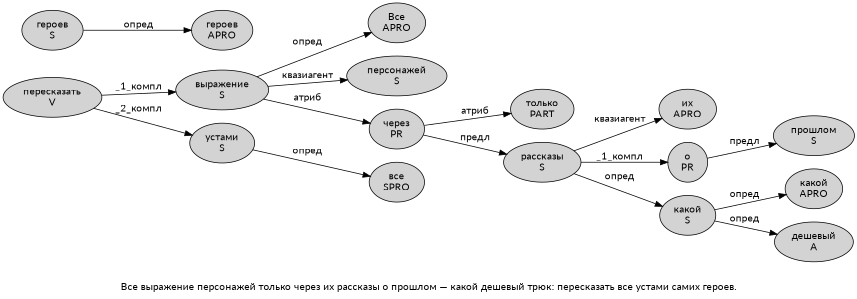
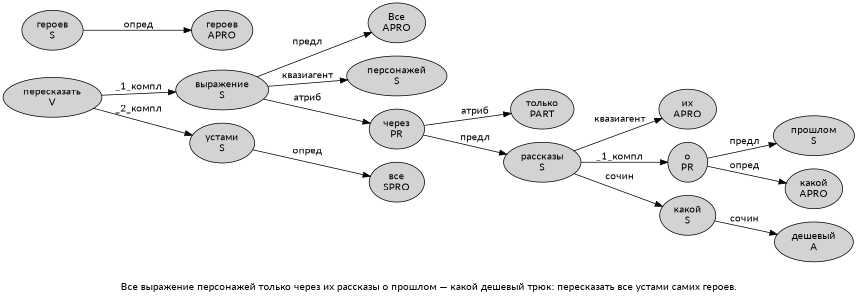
(308, 42) -> (308, 42)
(620, 177) -> (620, 177)
(747, 203) -> (743, 174)
(745, 219) -> (745, 219)
